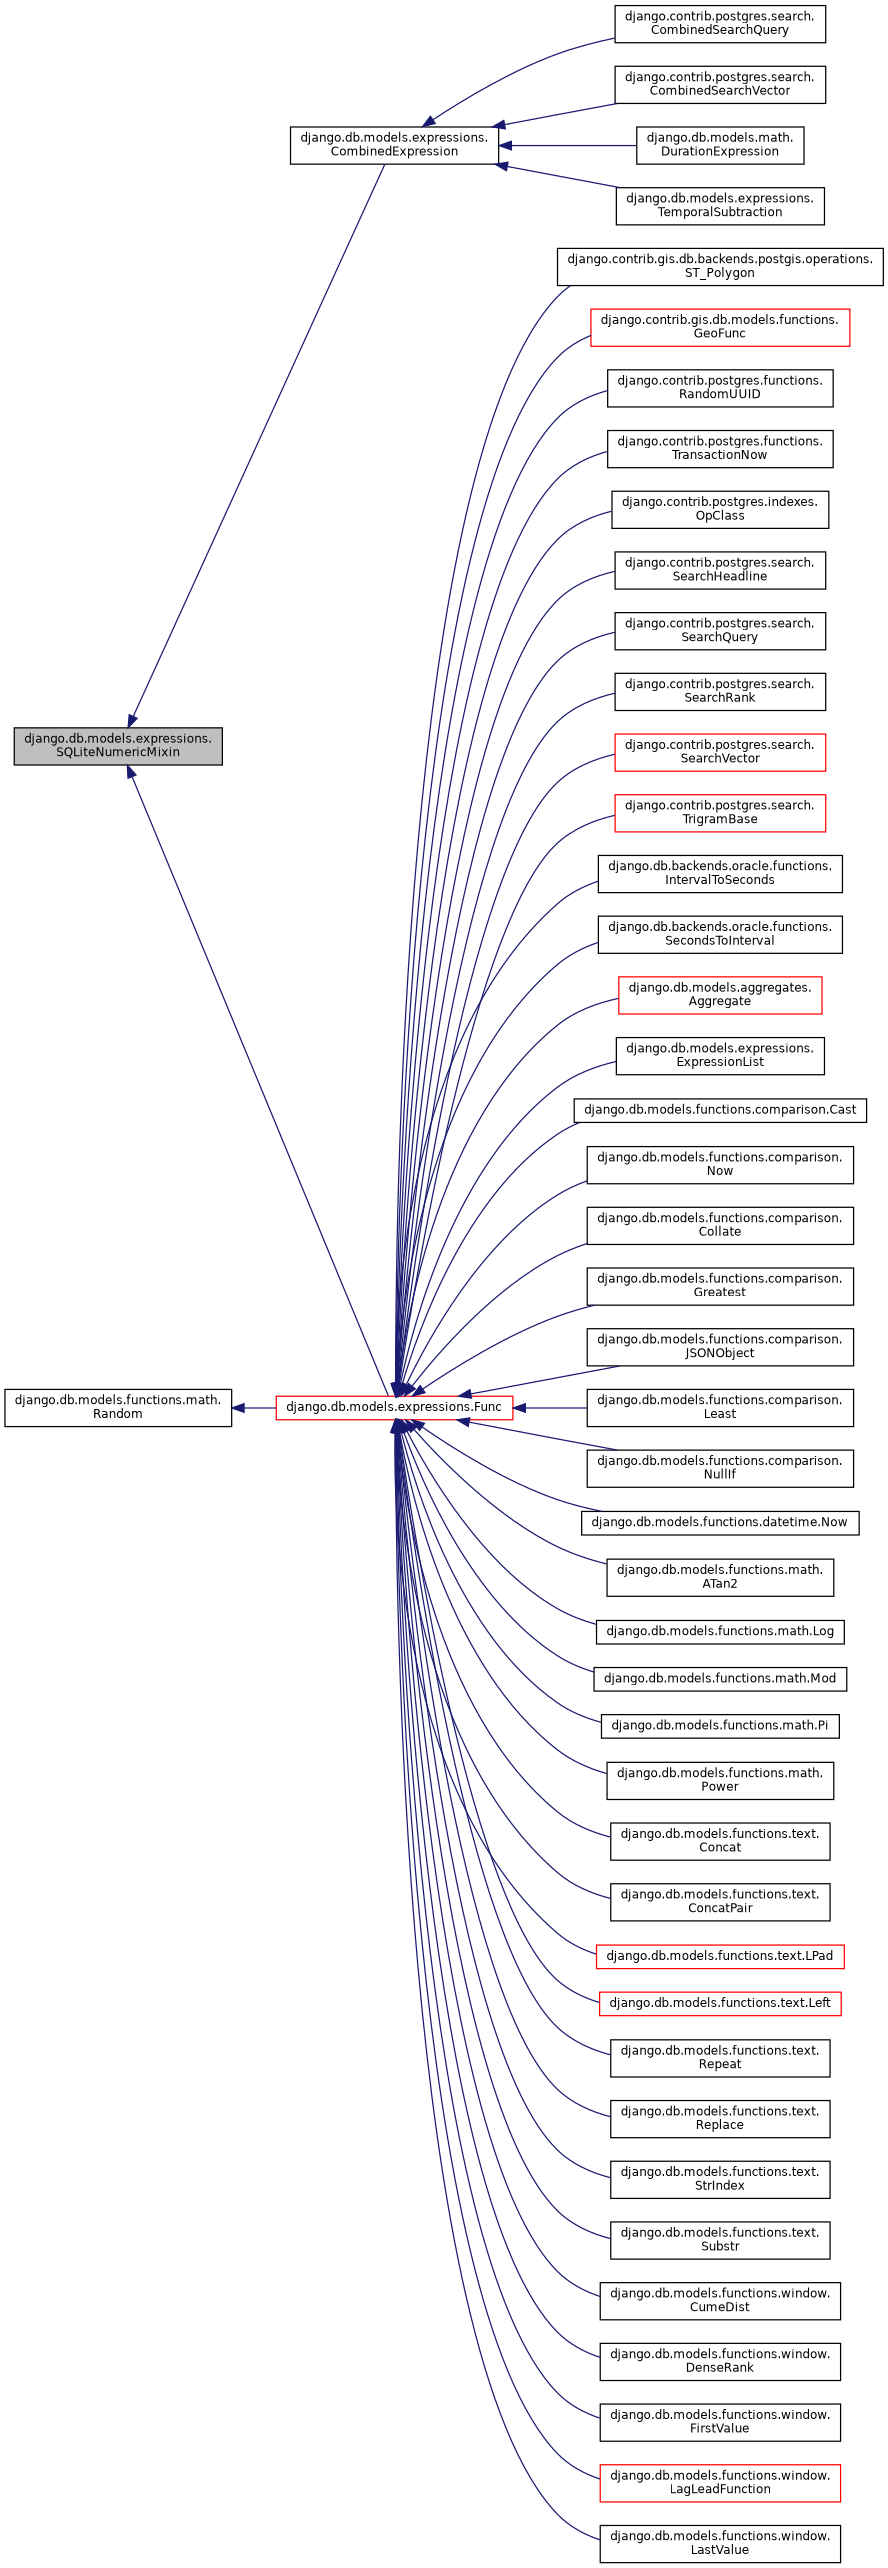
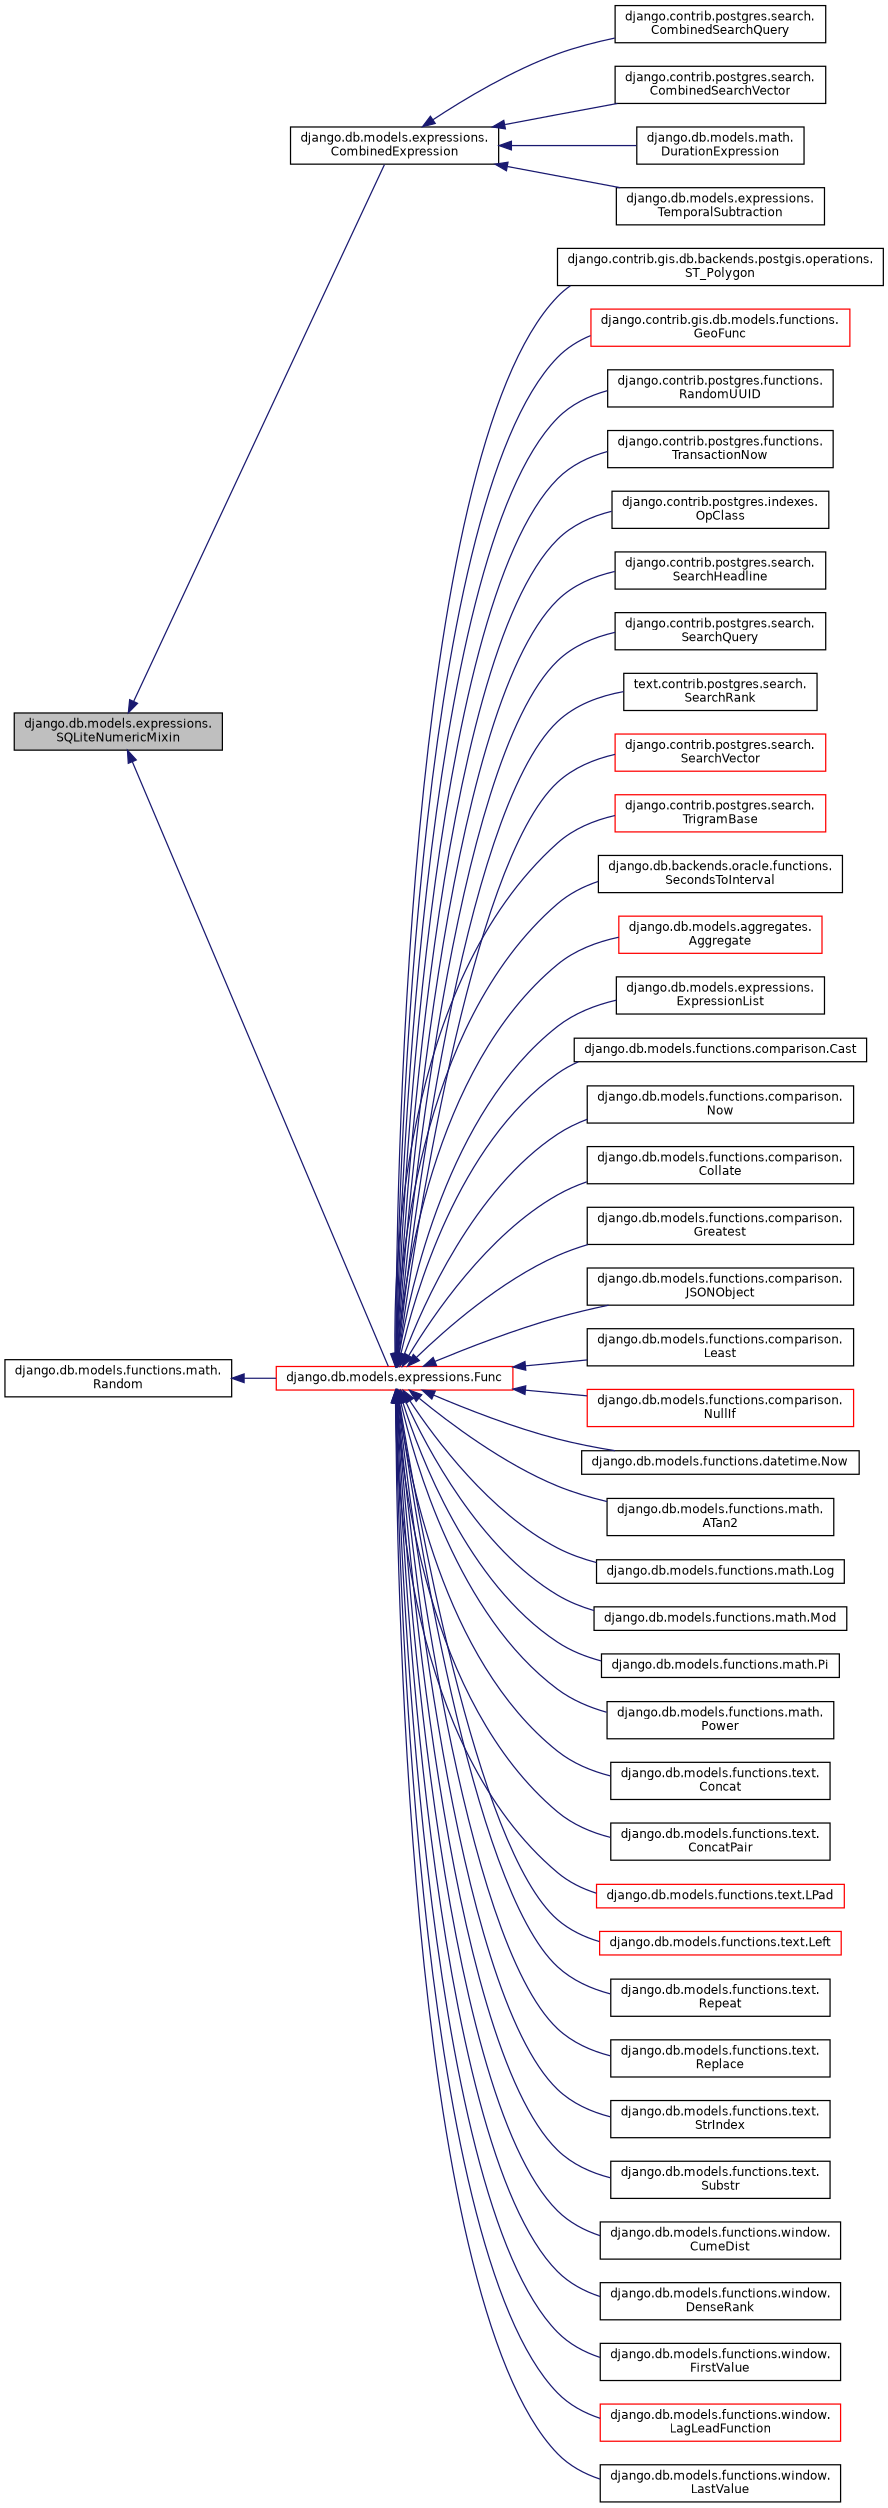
(720, 692) -> (720, 692)
(720, 874) -> none
(720, 1469) -> (720, 1408)
